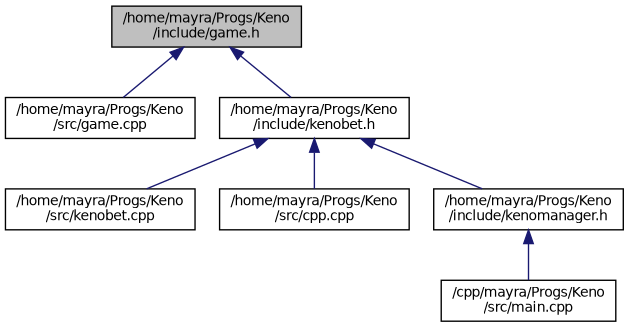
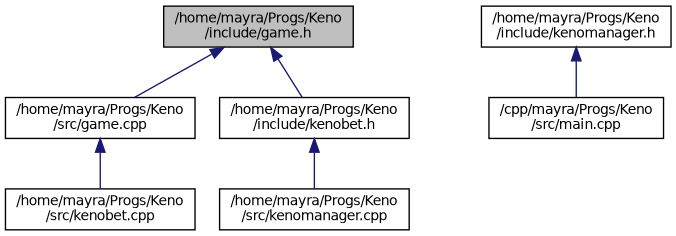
(201, 166) -> (100, 171)
(428, 166) -> none
(314, 209) -> (314, 209)
